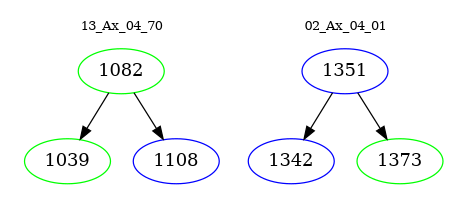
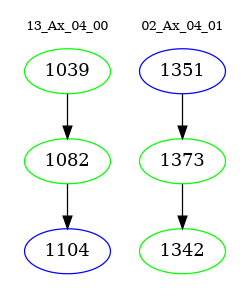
(122, 27) -> (68, 27)
(98, 111) -> (68, 110)
(322, 111) -> (182, 200)
(176, 161) -> (68, 251)
(291, 161) -> (182, 251)
